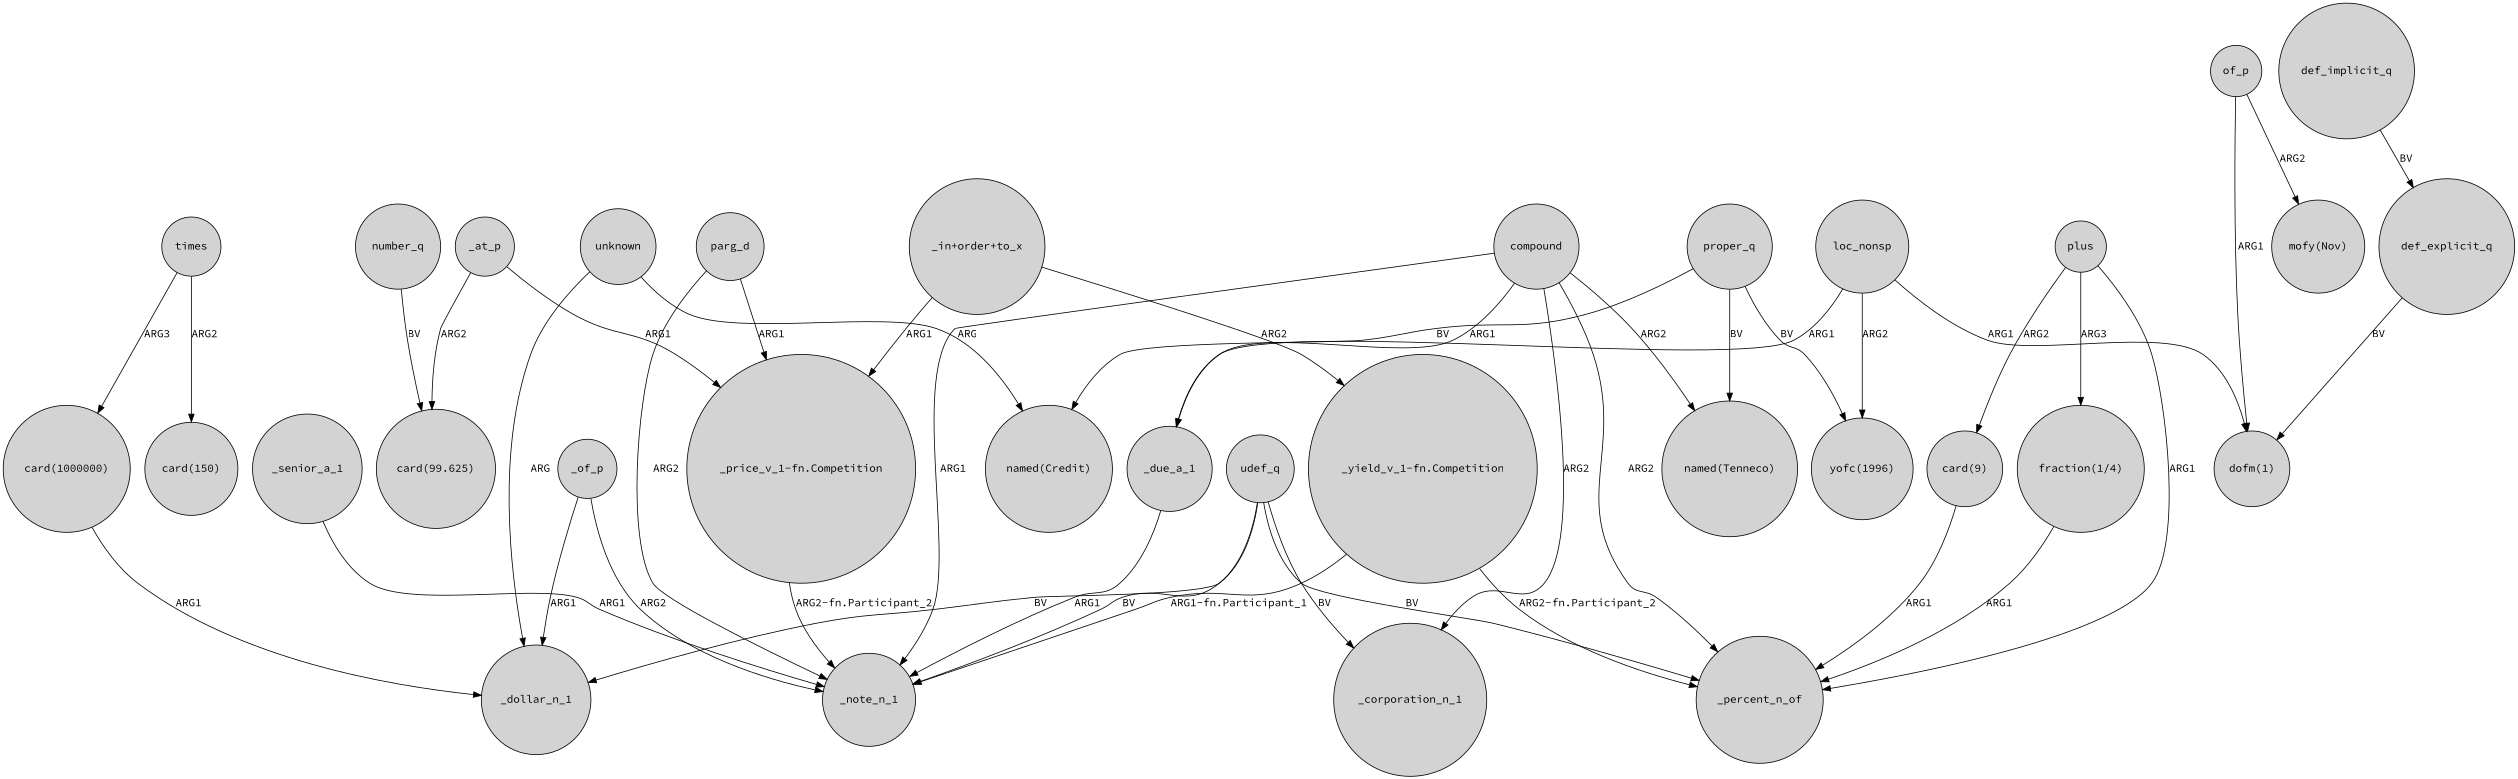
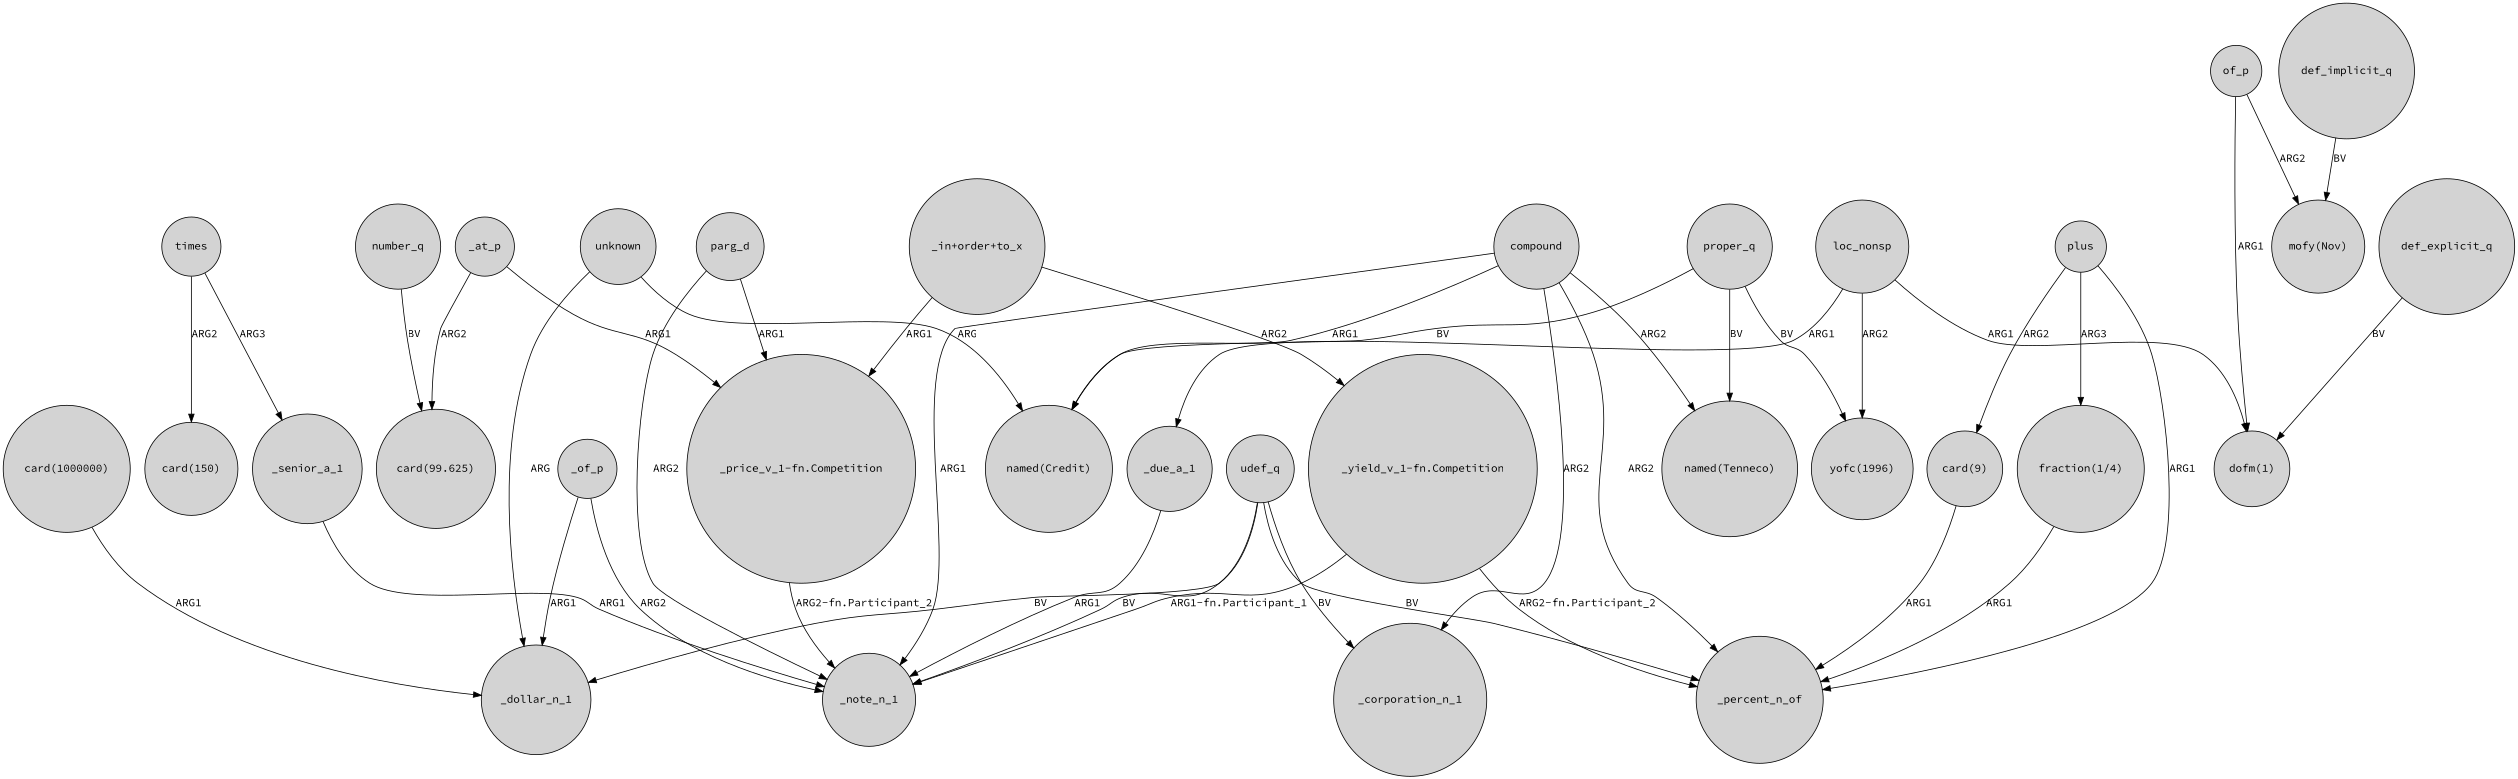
(2395, 155) -> (2331, 165)
(139, 339) -> (242, 343)
(1369, 347) -> (1305, 337)
